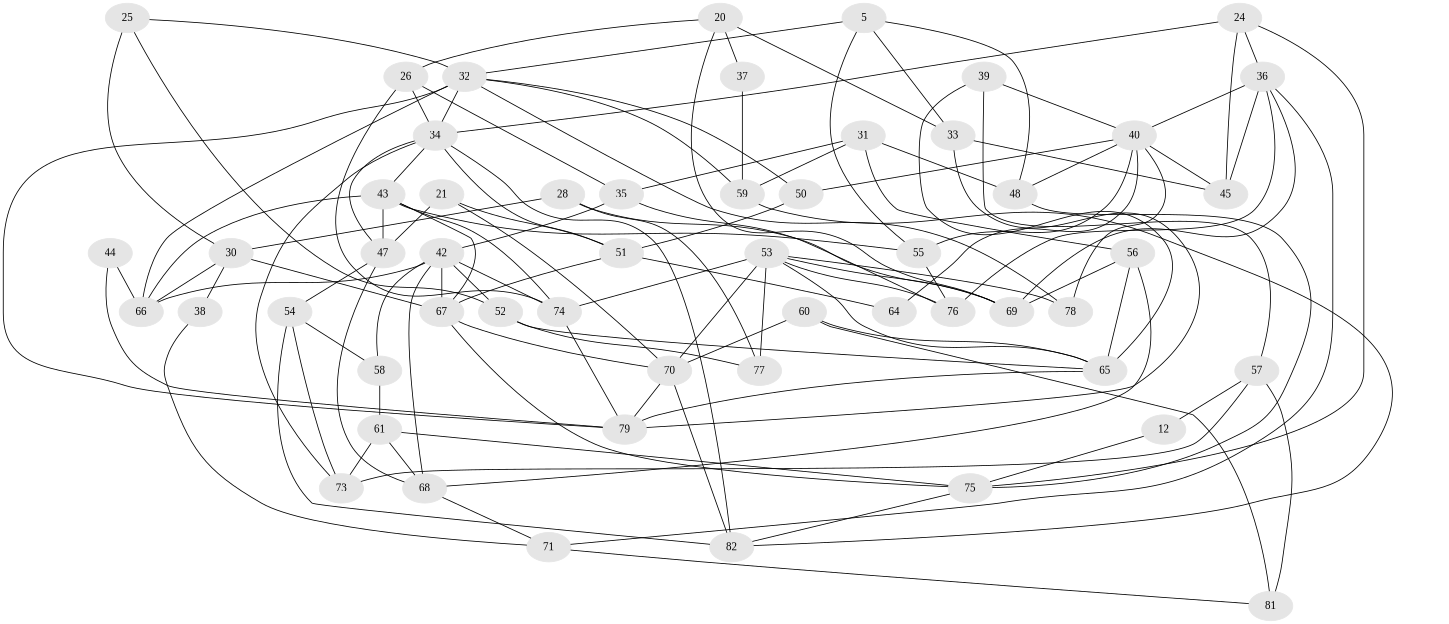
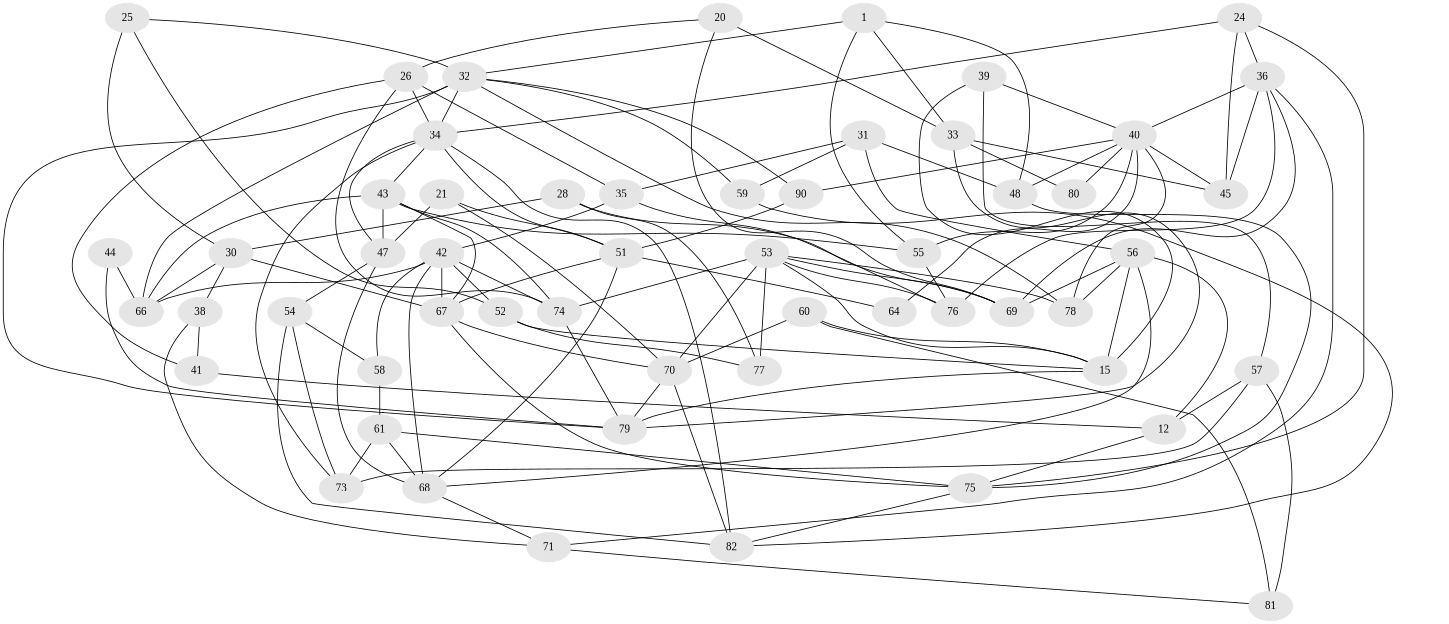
(864, 18) -> (864, 18)
(742, 77) -> none
(801, 194) -> (801, 194)
none -> (1074, 194)
none -> (1102, 283)
none -> (1227, 325)
none -> (197, 371)
(1105, 371) -> (1105, 371)
none -> (542, 383)
